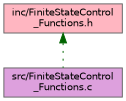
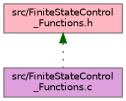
(63, 18) -> (63, 18)
